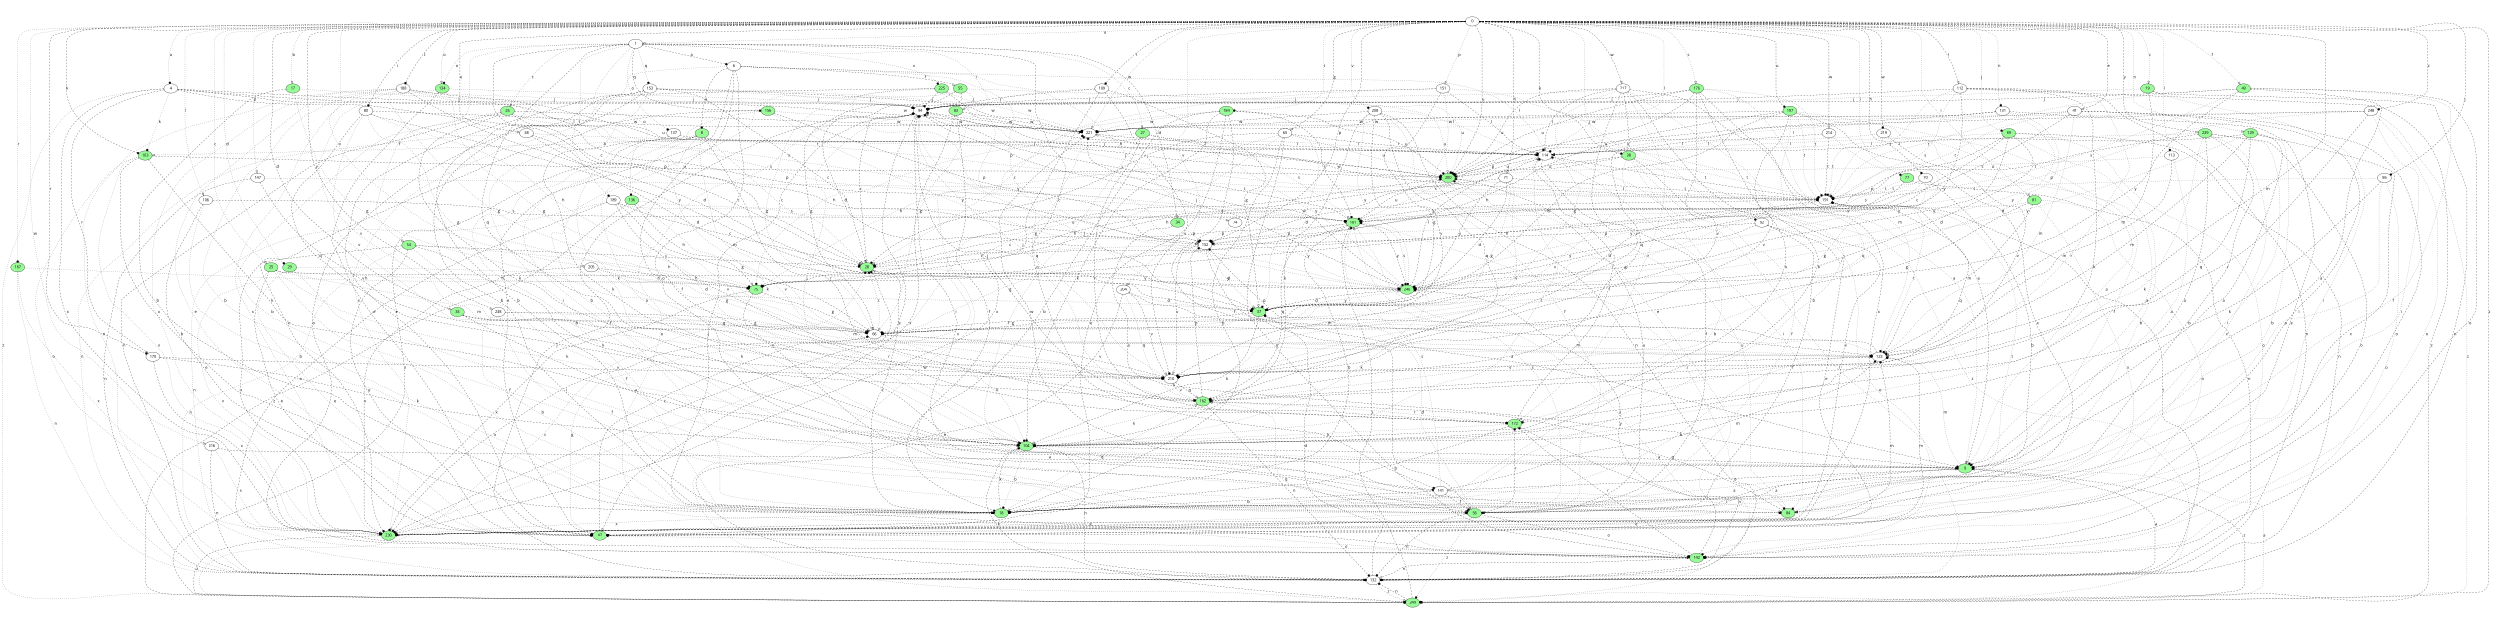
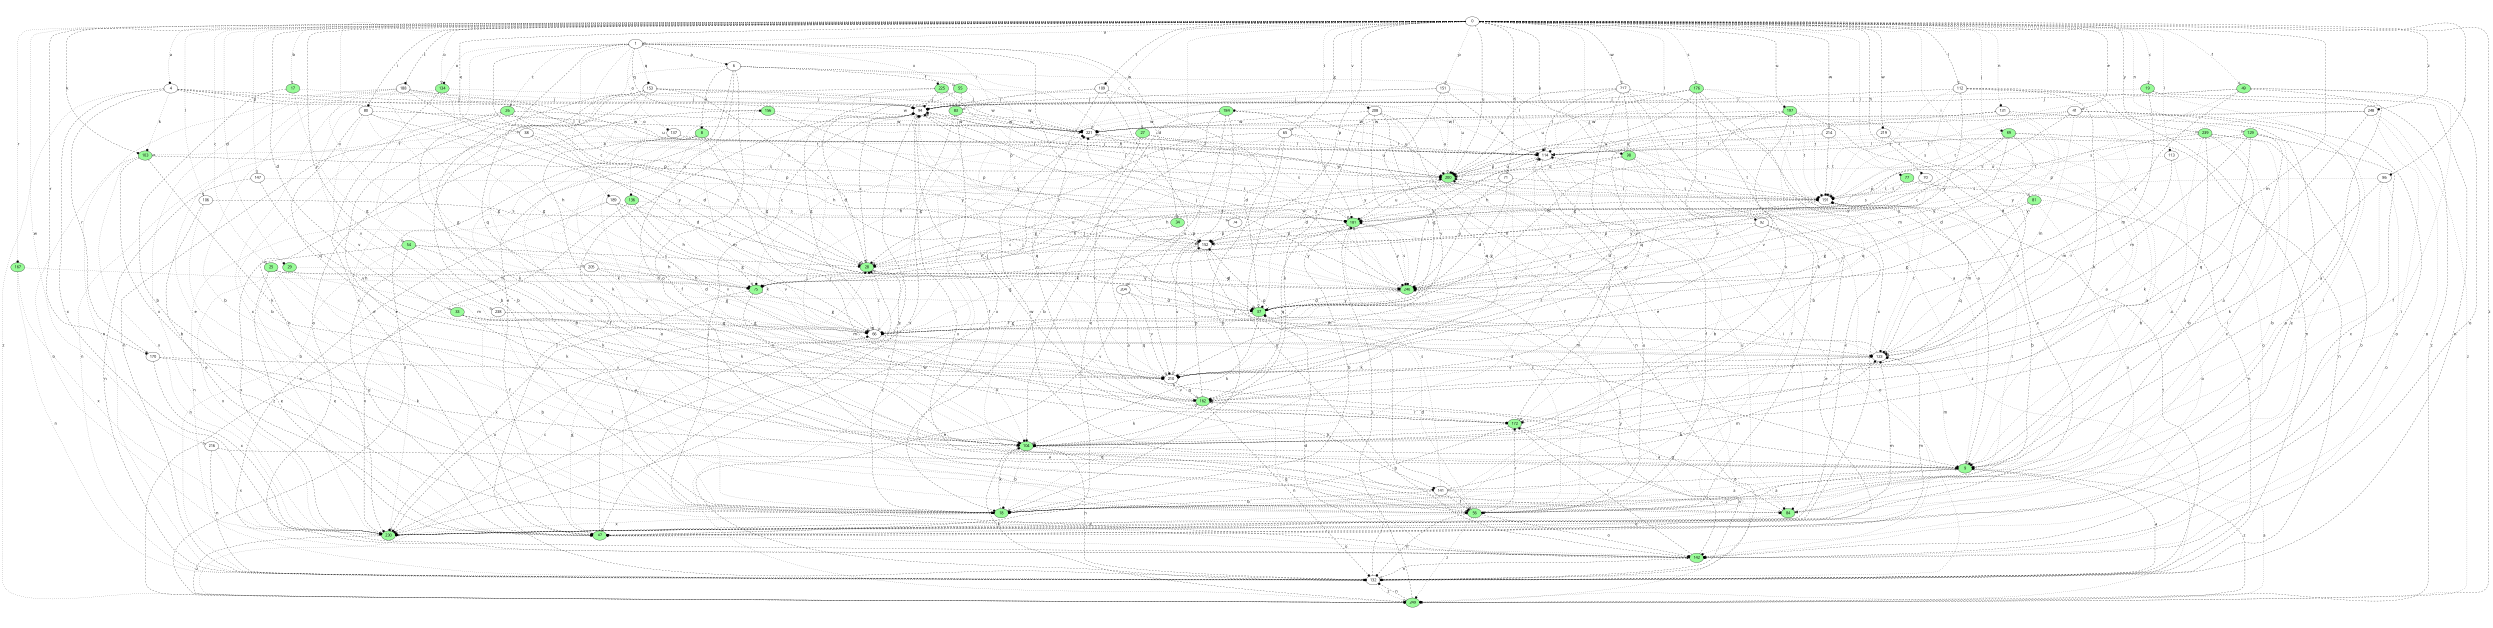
(1247, 200) -> (1247, 200)
